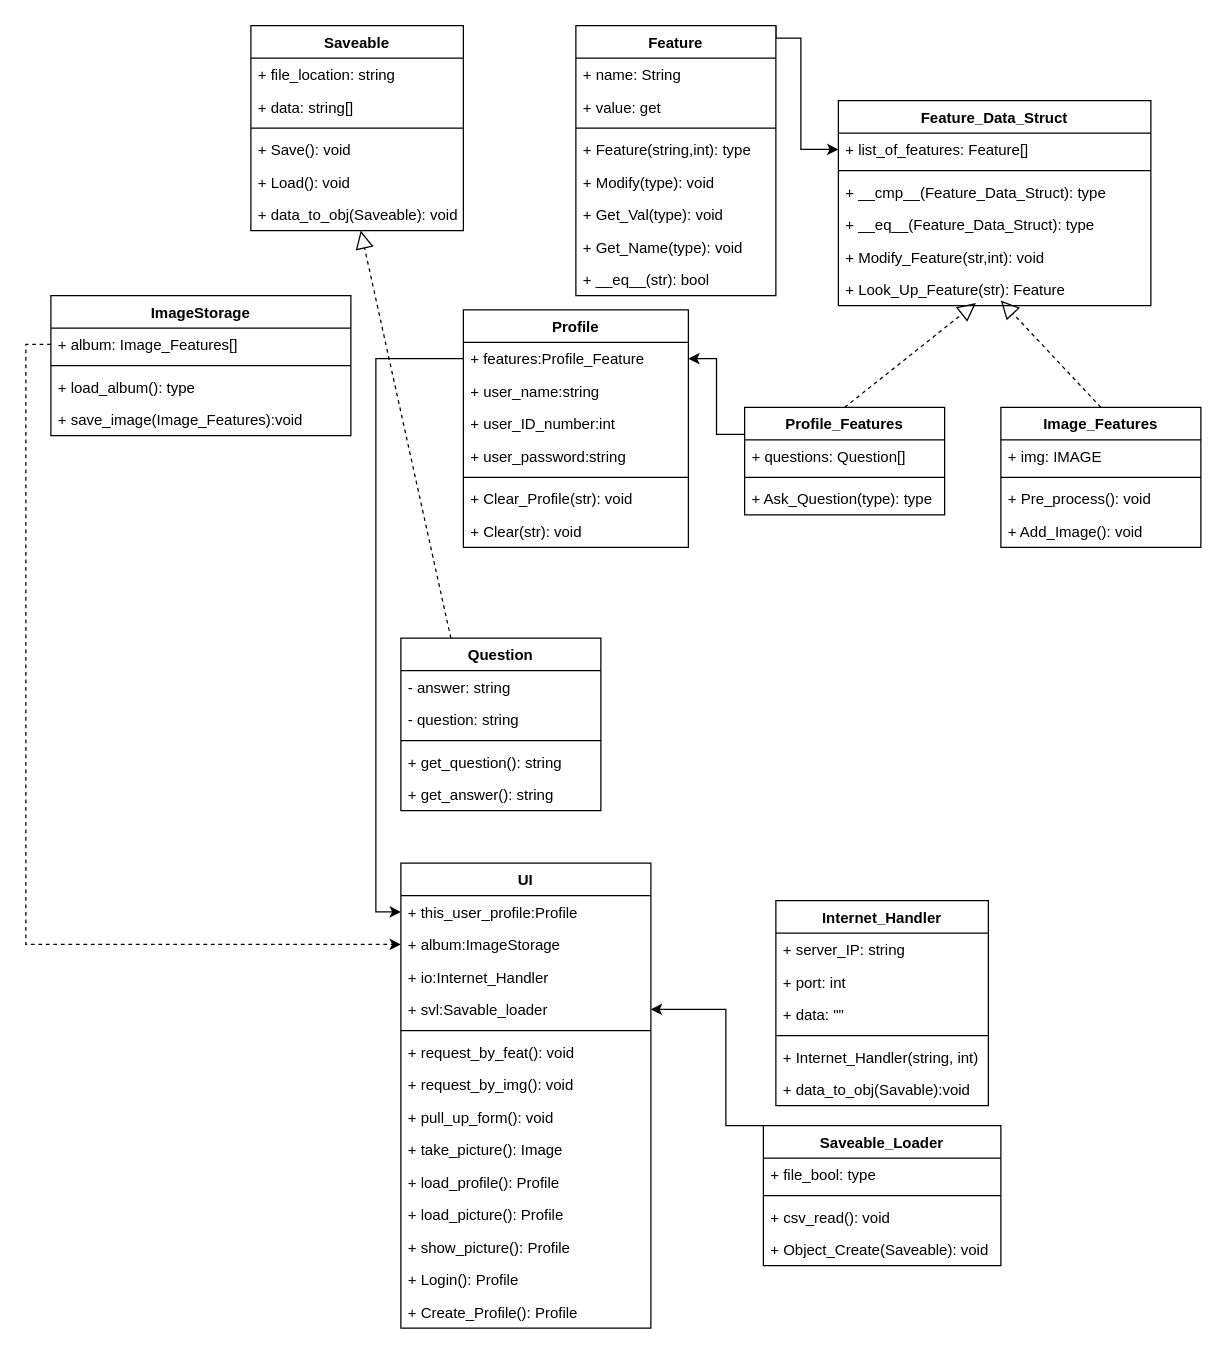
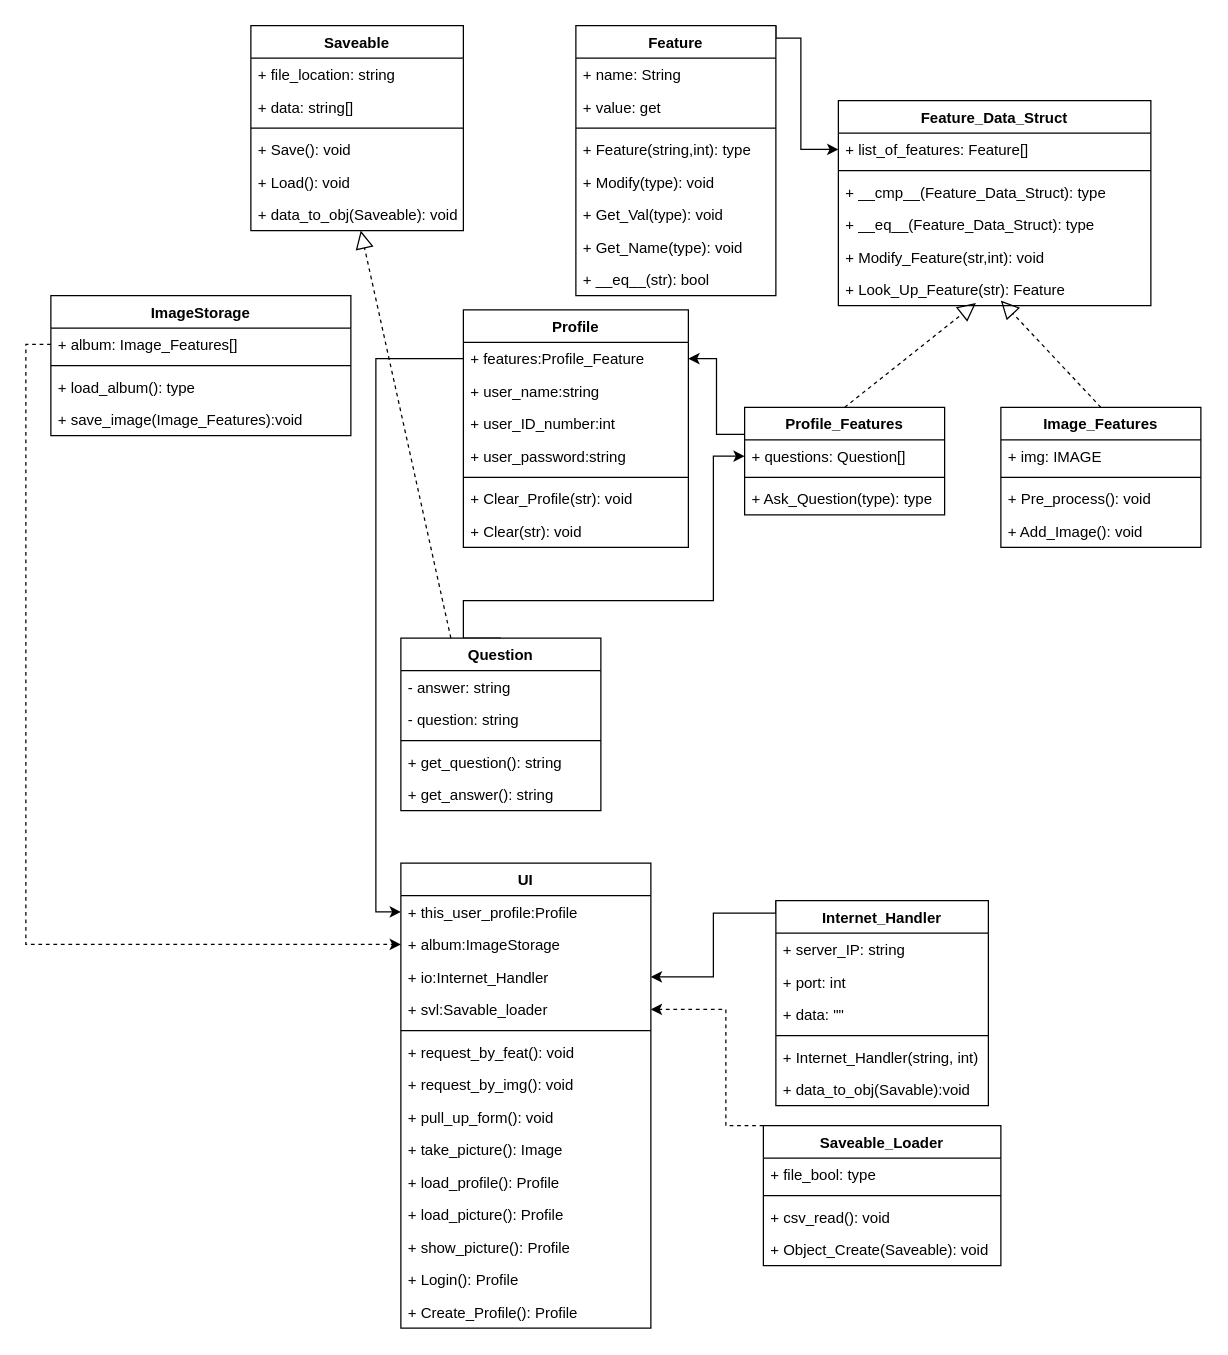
none -> (652, 601)
none -> (713, 939)
(726, 1052) -> (726, 1052)
